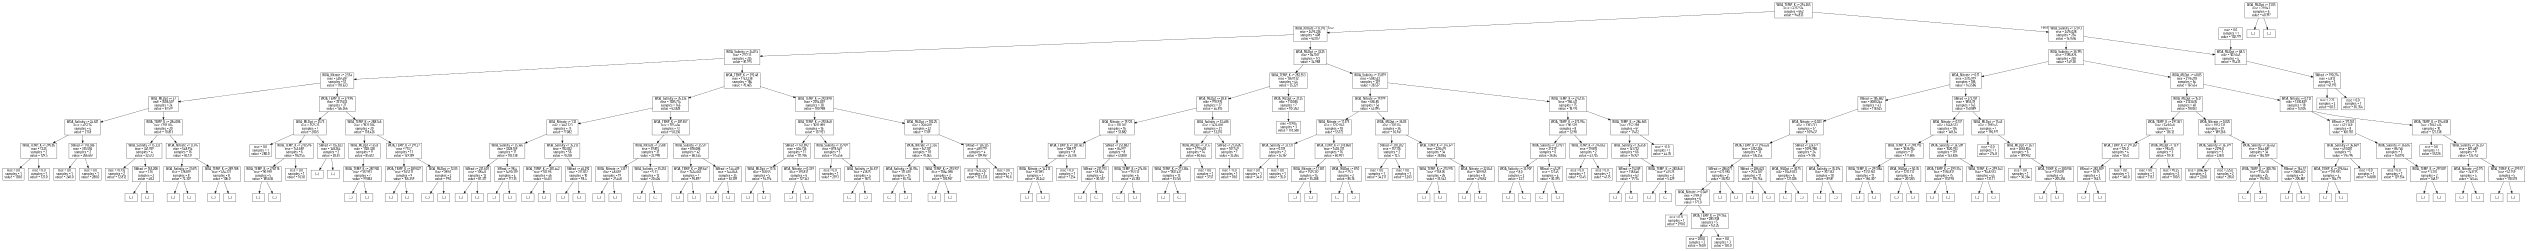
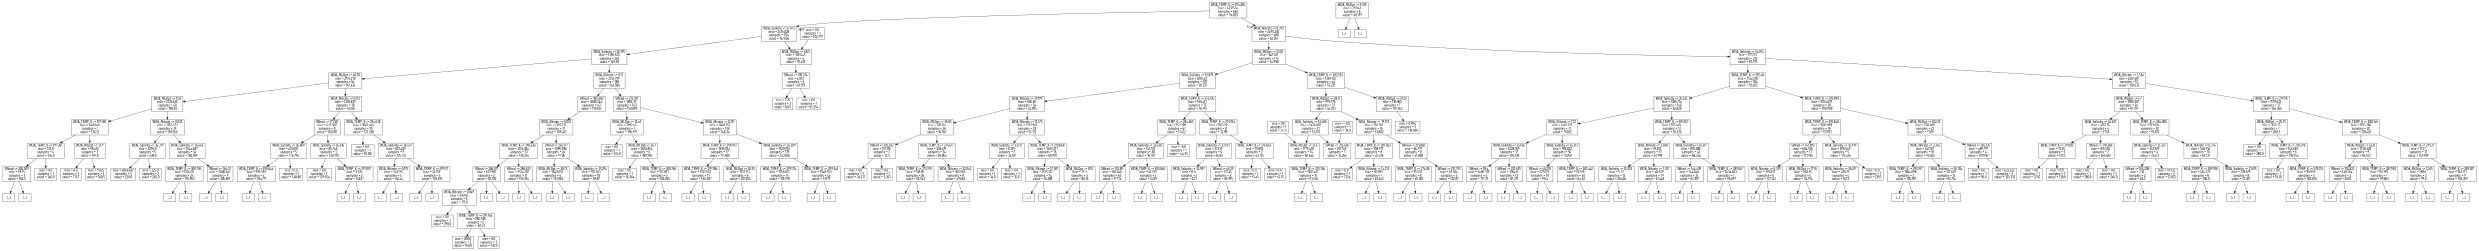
(320, 138) -> (2353, 162)
(1200, 162) -> (1289, 137)
(1229, 162) -> (1340, 137)
